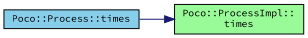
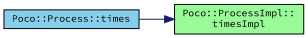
(239, 19) -> (239, 19)
